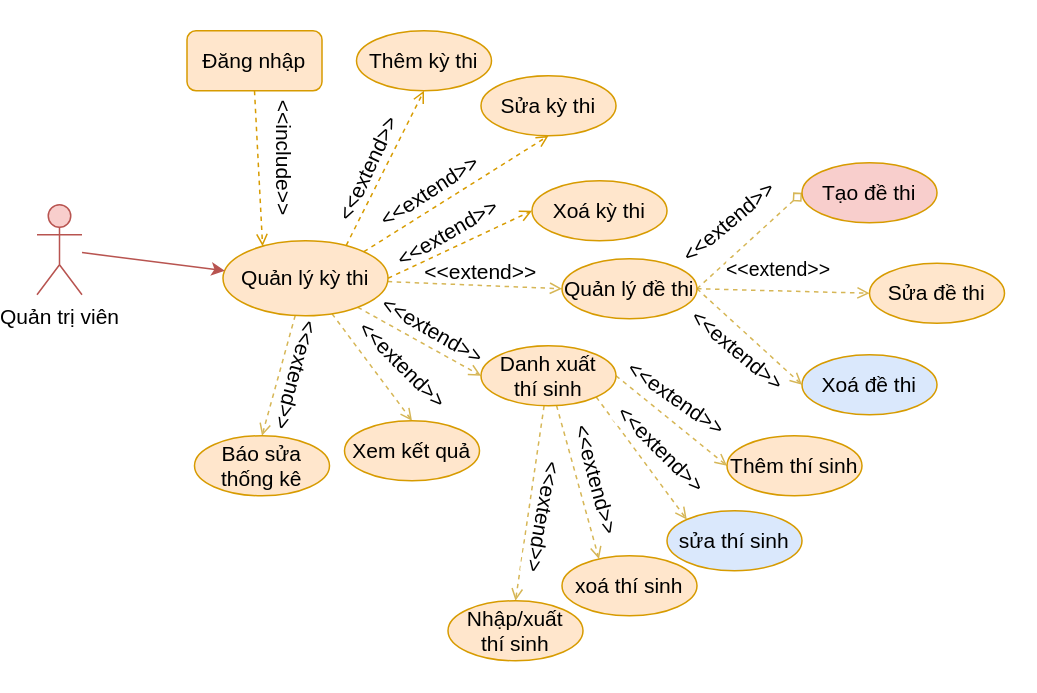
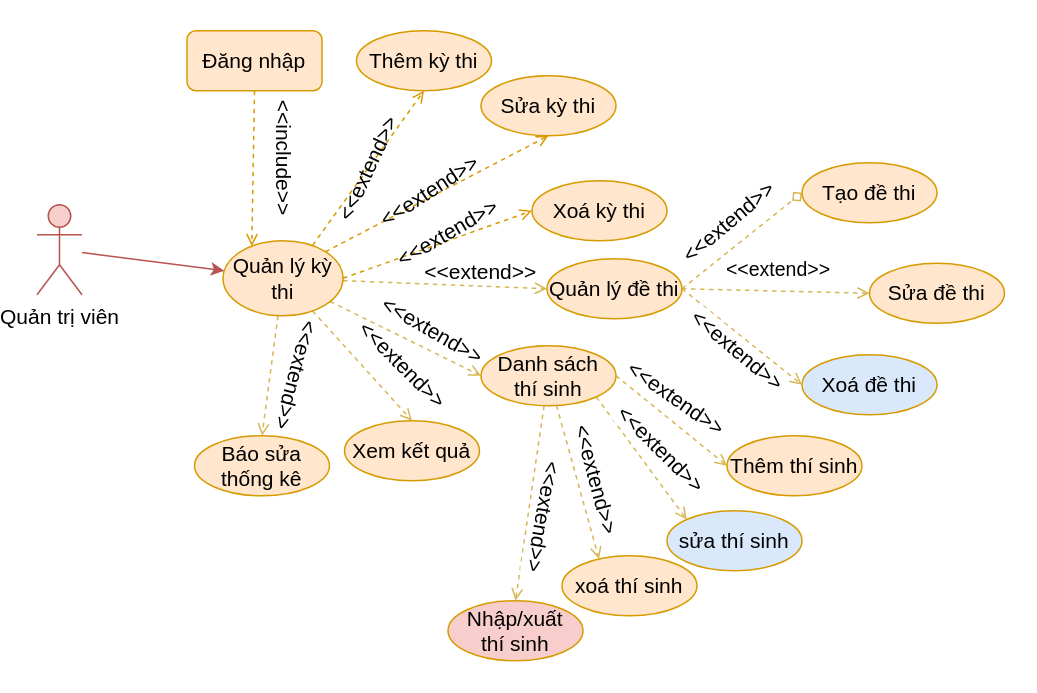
(869, 193) -> (869, 193)
(305, 278) -> (283, 278)
(629, 289) -> (614, 289)
(548, 376) -> (548, 376)
(515, 631) -> (515, 631)
